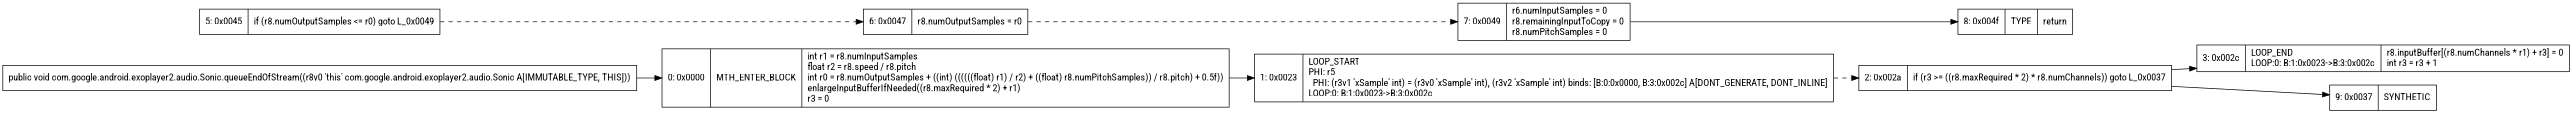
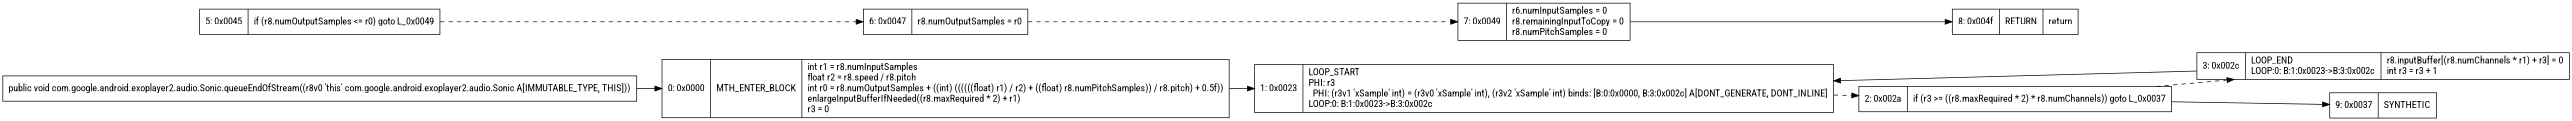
(2021, 21) -> (2021, 21)
(2181, 69) -> (2192, 83)
(1323, 72) -> (1323, 83)
none -> (2019, 76)
